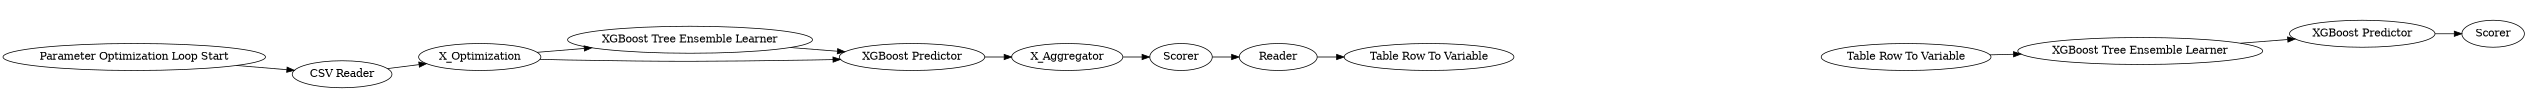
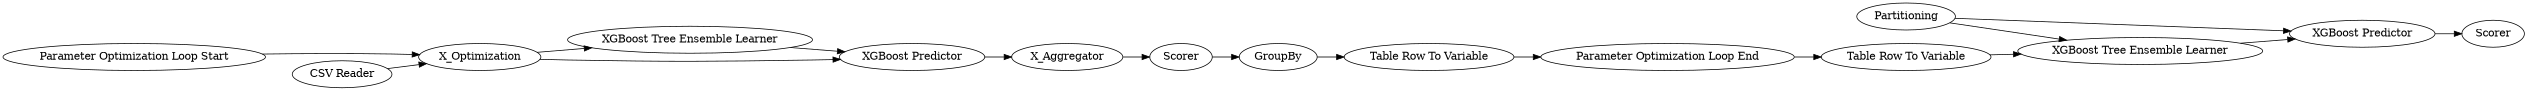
none -> (1906, 16)
(1278, 57) -> (1278, 57)
none -> (1668, 57)
(262, 68) -> (337, 54)
